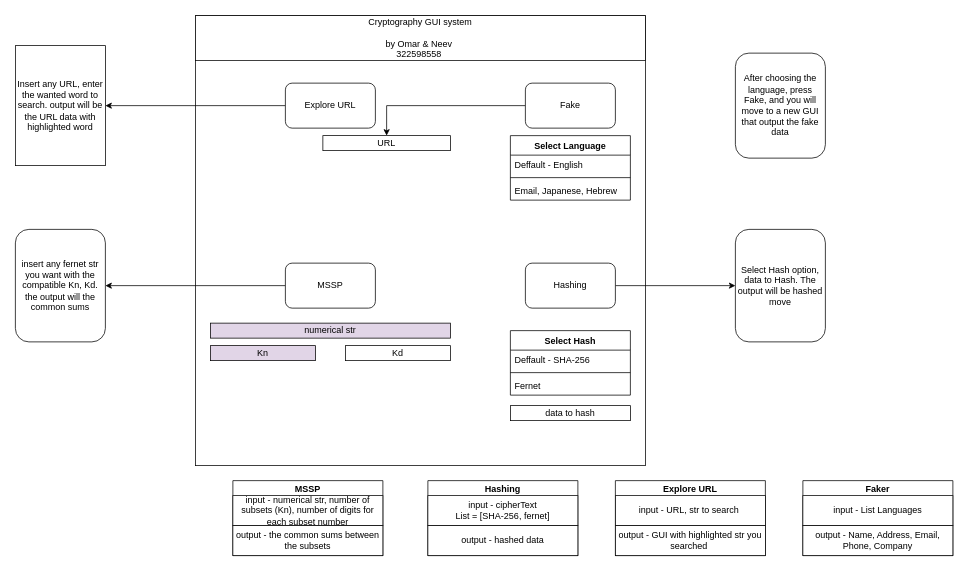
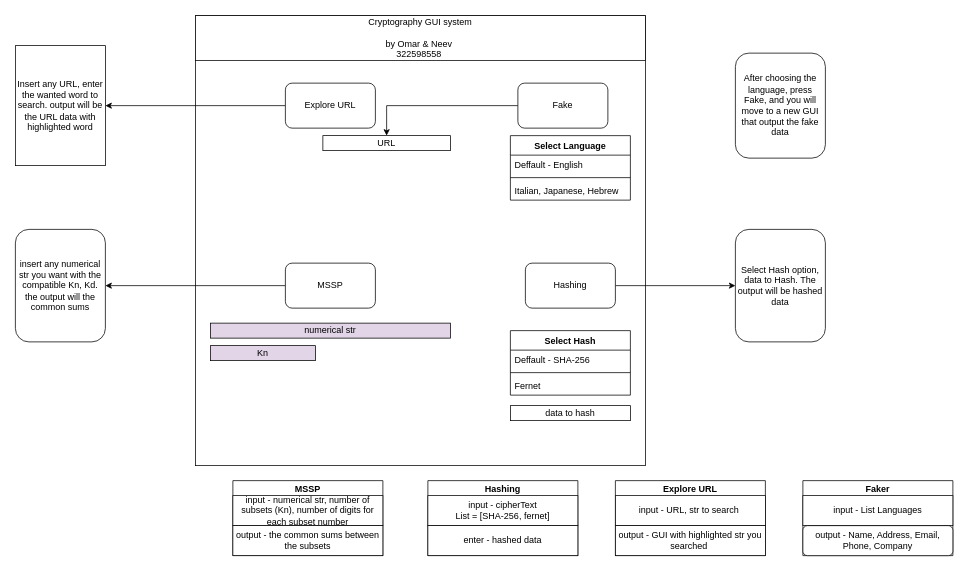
(570, 105) -> (563, 105)
(566, 191) -> (571, 191)
(60, 285) -> (60, 285)
(780, 285) -> (780, 285)
(398, 353) -> none
(503, 540) -> (503, 540)
(878, 540) -> (878, 540)
